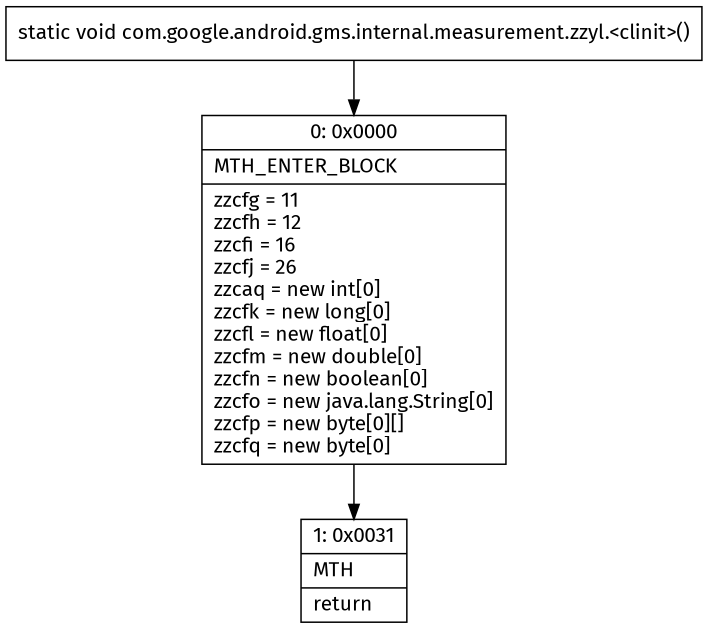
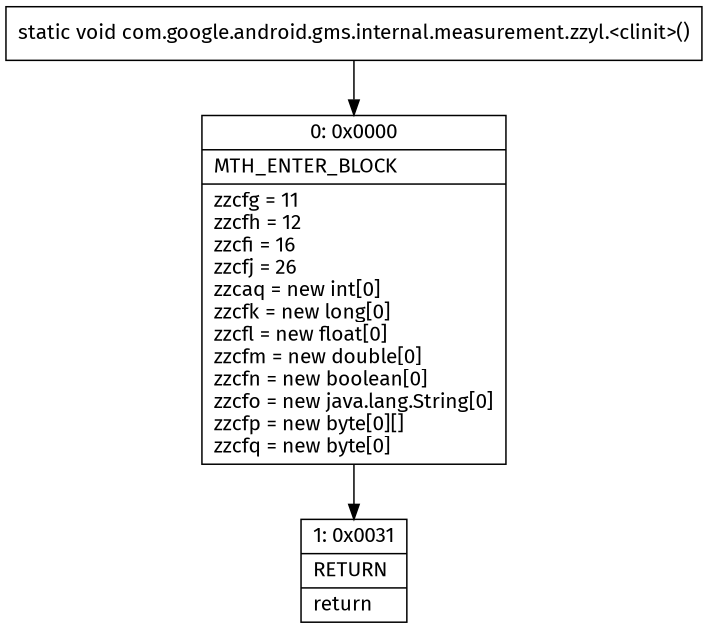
(334, 570) -> (351, 570)
